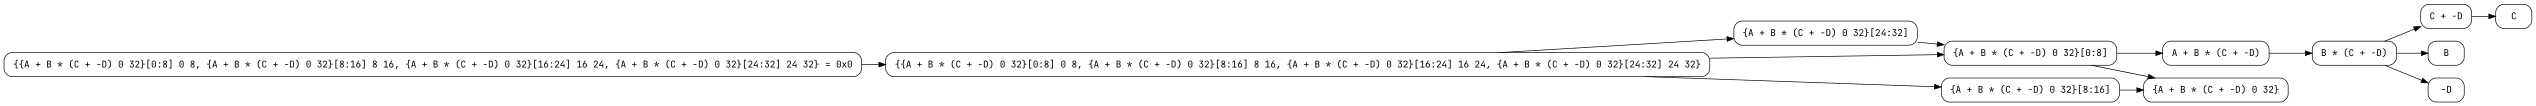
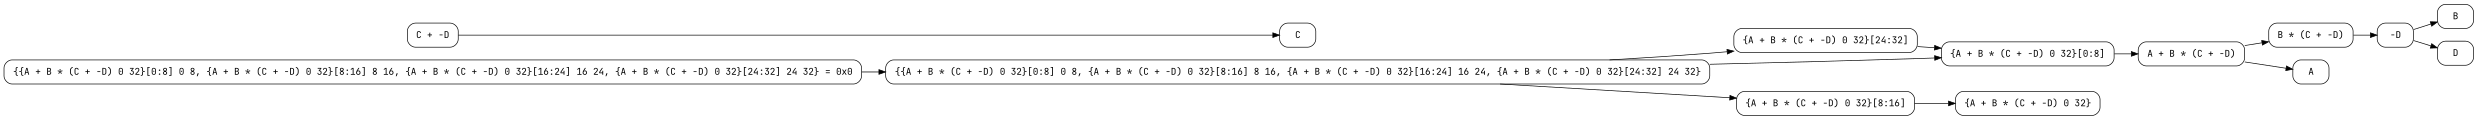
(2399, 35) -> none
(2409, 53) -> (2422, 27)
none -> (2456, 53)
(2120, 71) -> none
none -> (2311, 72)
